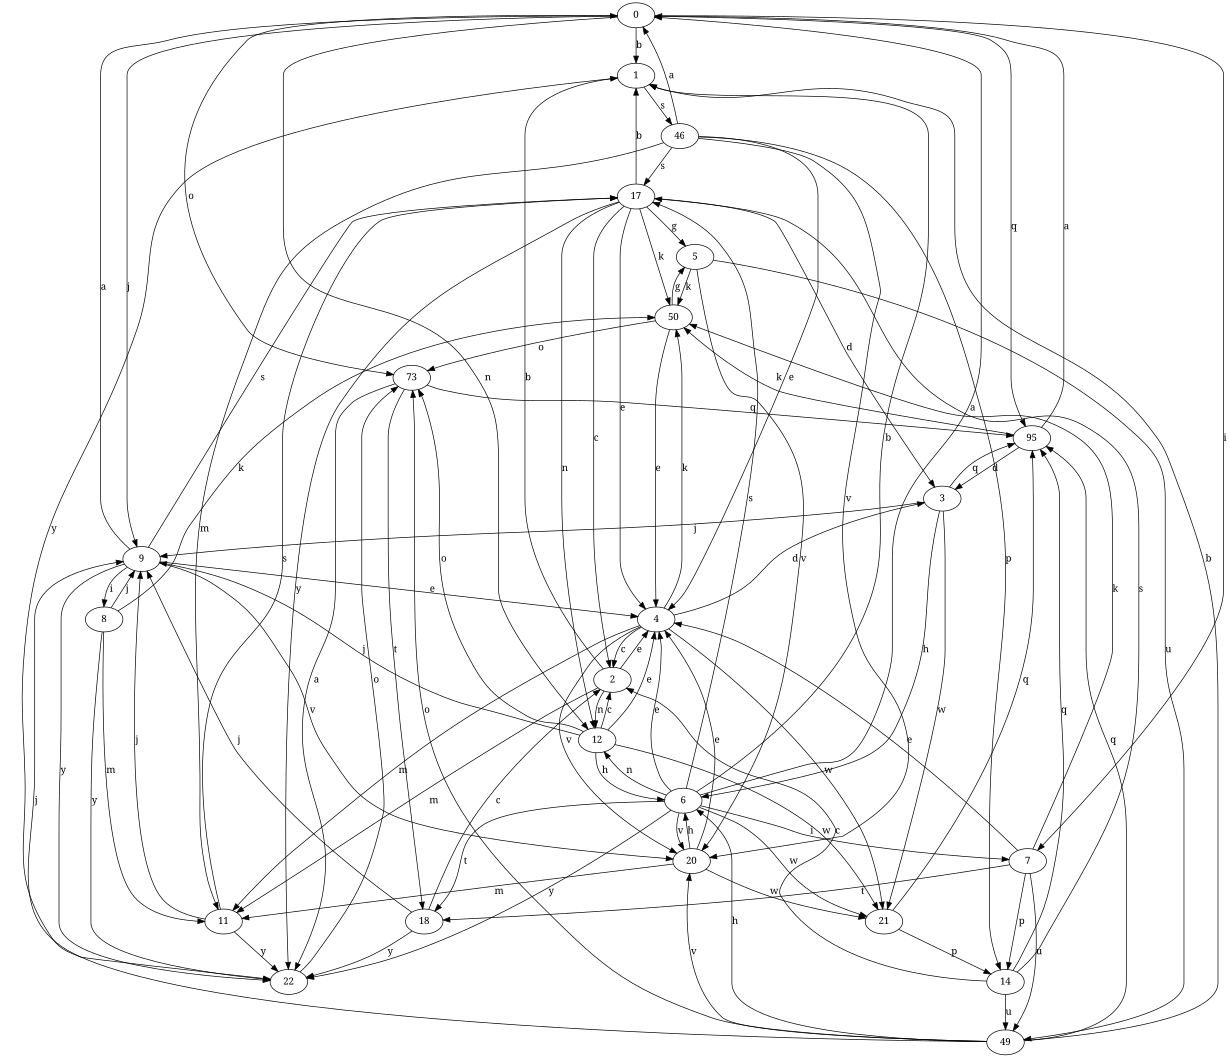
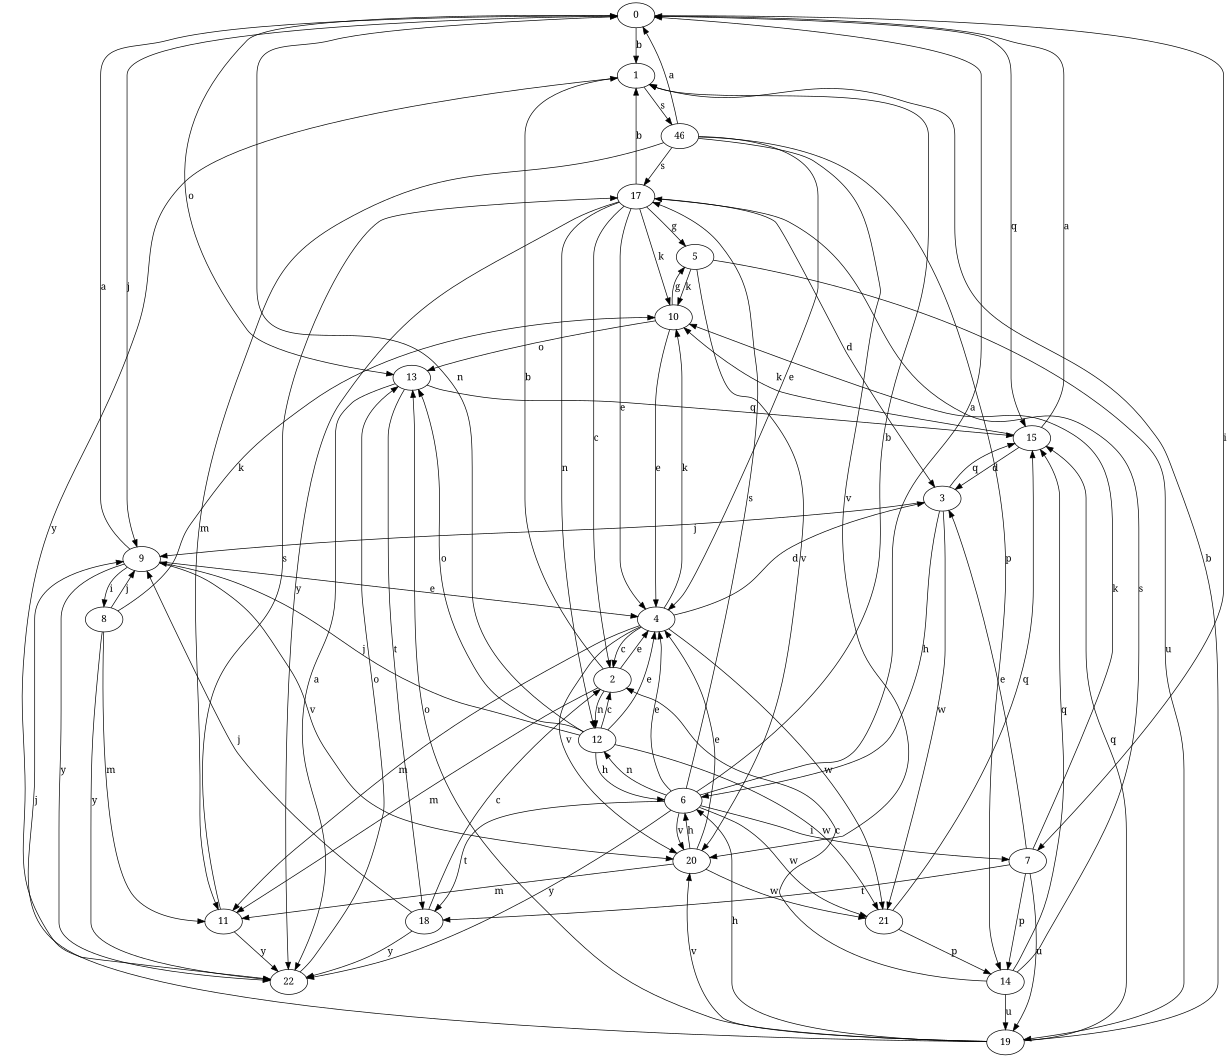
(318, 274) -> none
(315, 287) -> (287, 331)
(674, 317) -> (674, 317)
(412, 378) -> (412, 378)
(1032, 438) -> (1032, 438)
(862, 718) -> (1001, 697)
(135, 765) -> none
(1005, 1042) -> (1005, 1042)
